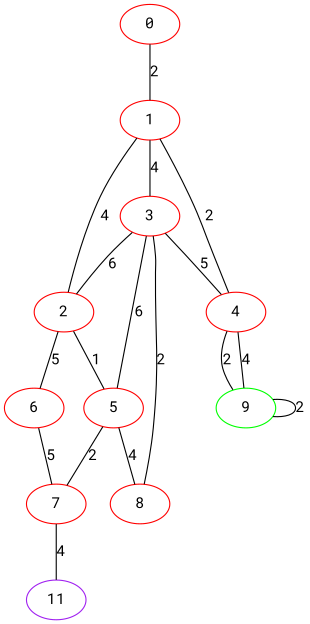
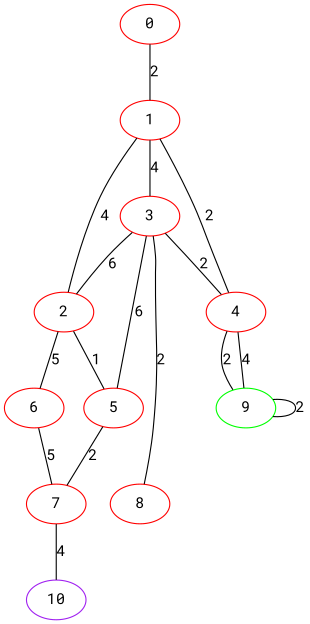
(205, 264) -> (205, 264)
(127, 456) -> none
(56, 600) -> (56, 600)
